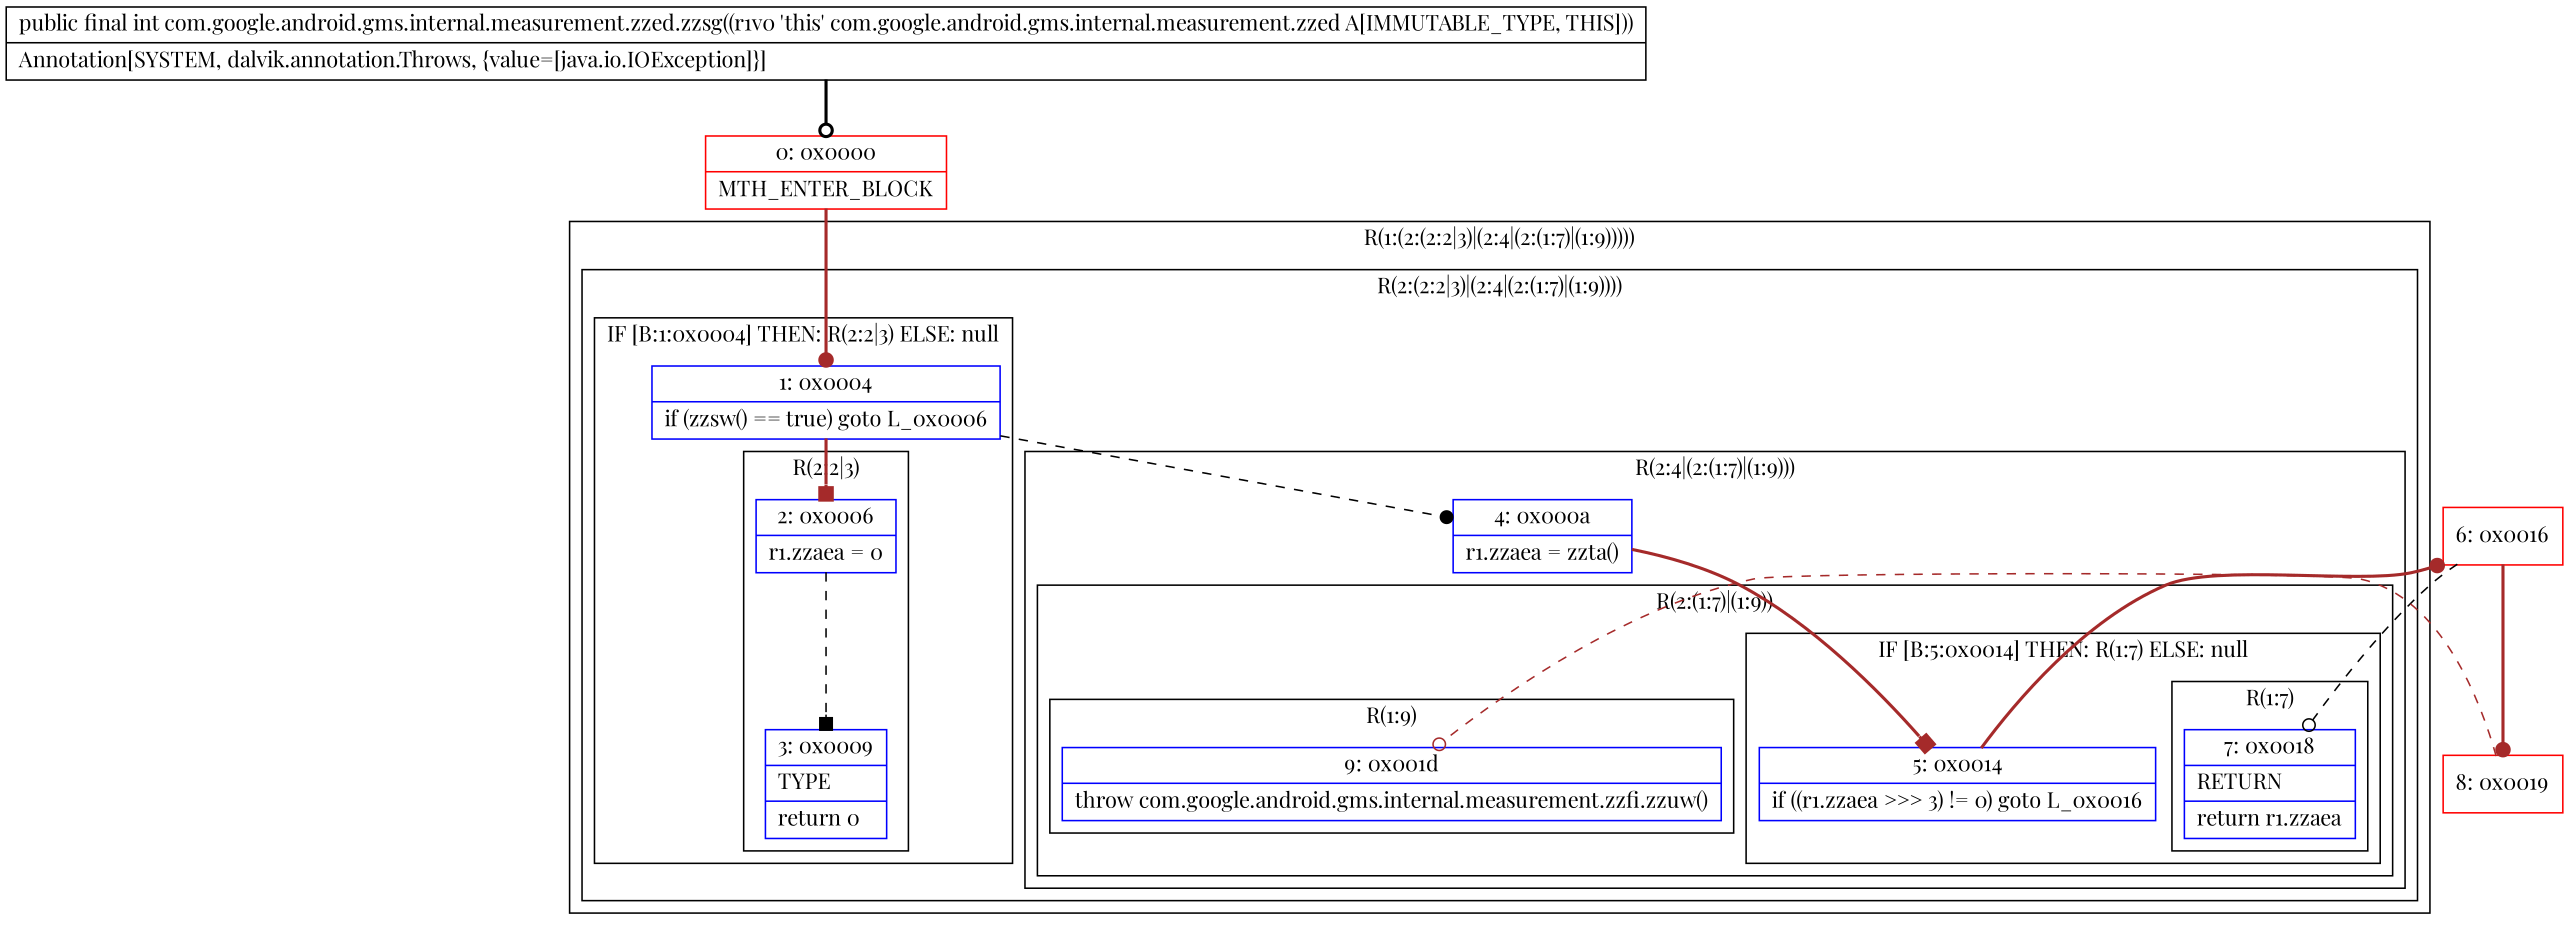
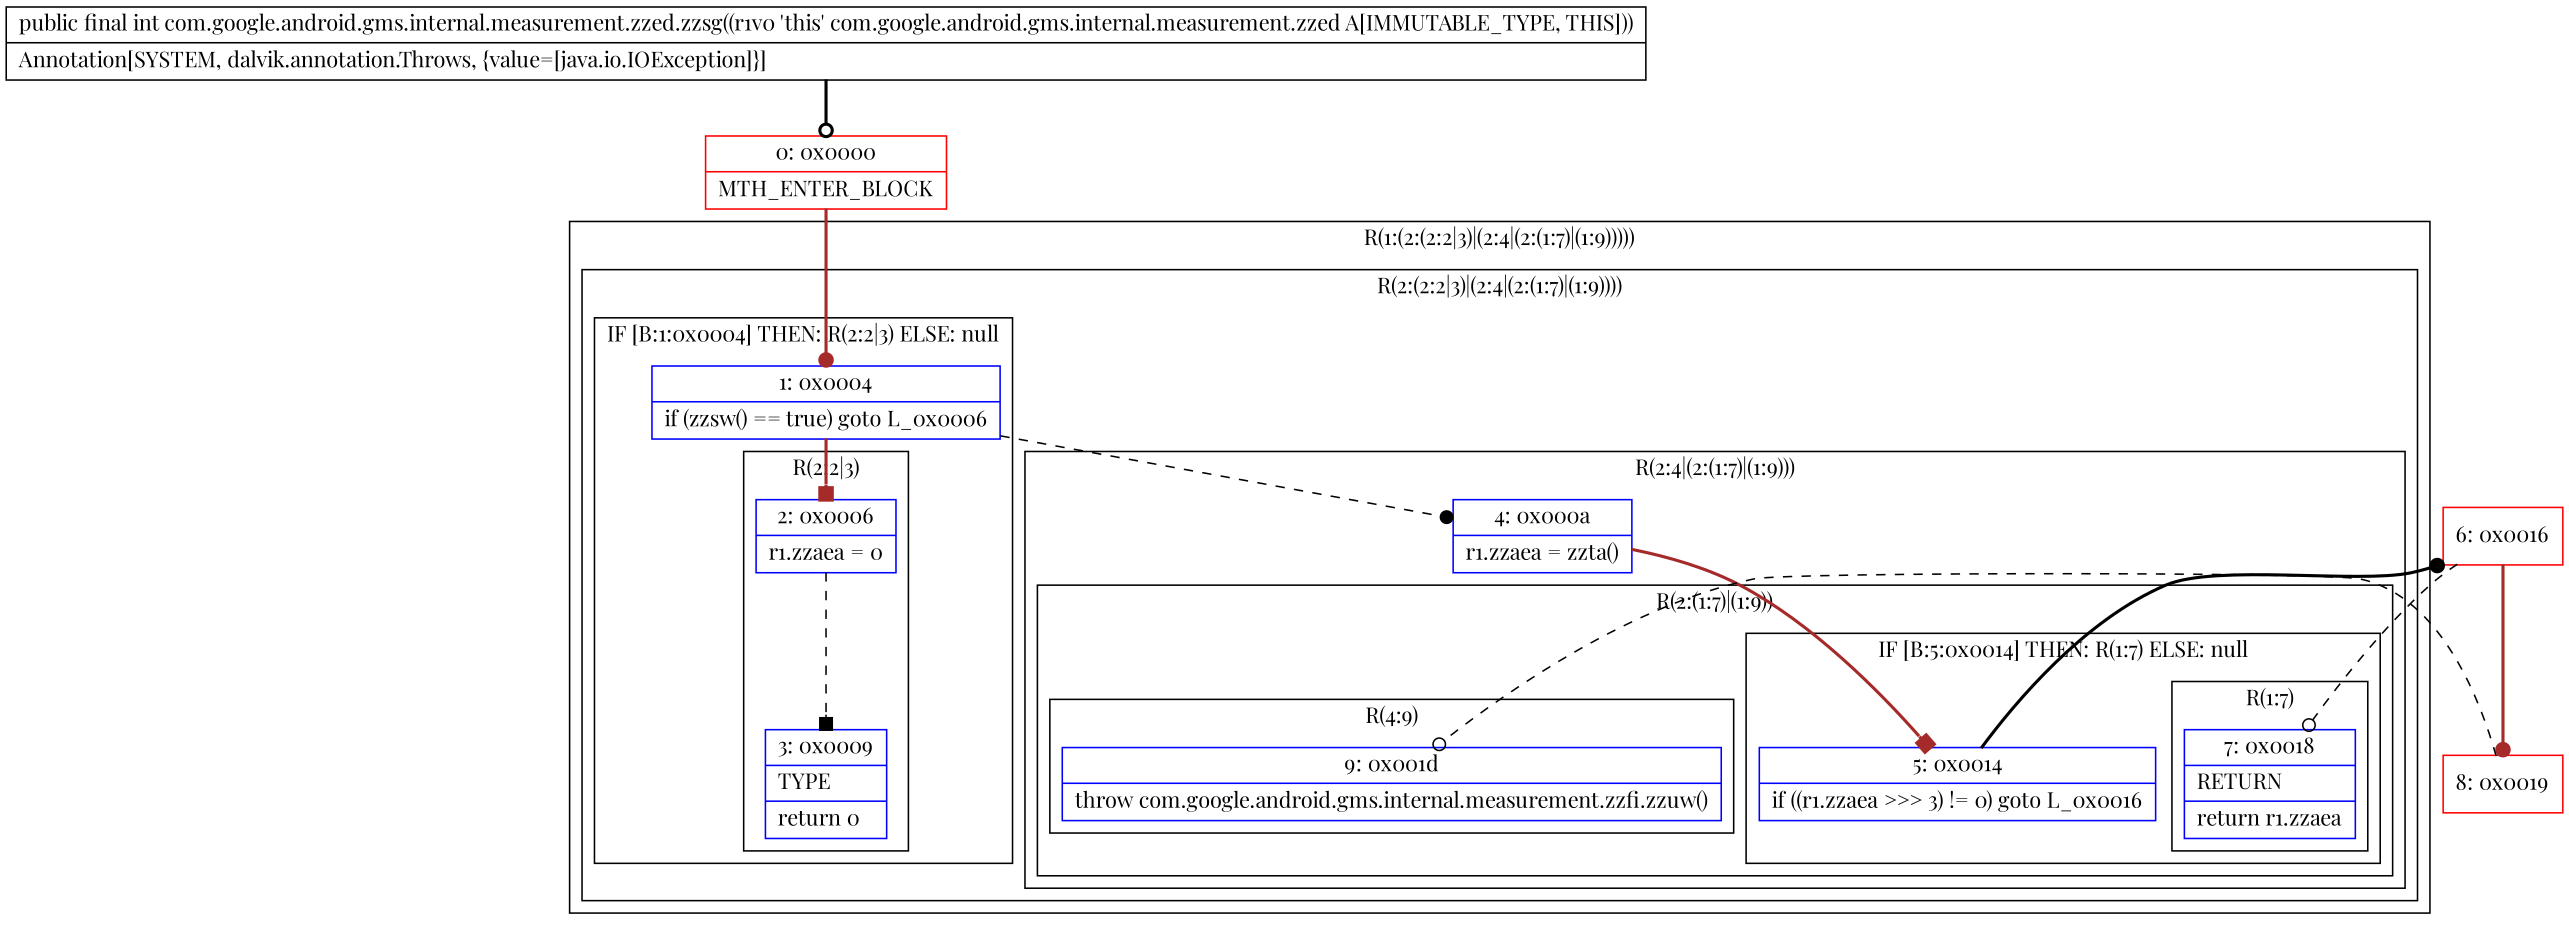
(1998, 574) -> (1998, 574)
(2139, 598) -> (2139, 598)
(1392, 717) -> (1392, 717)
